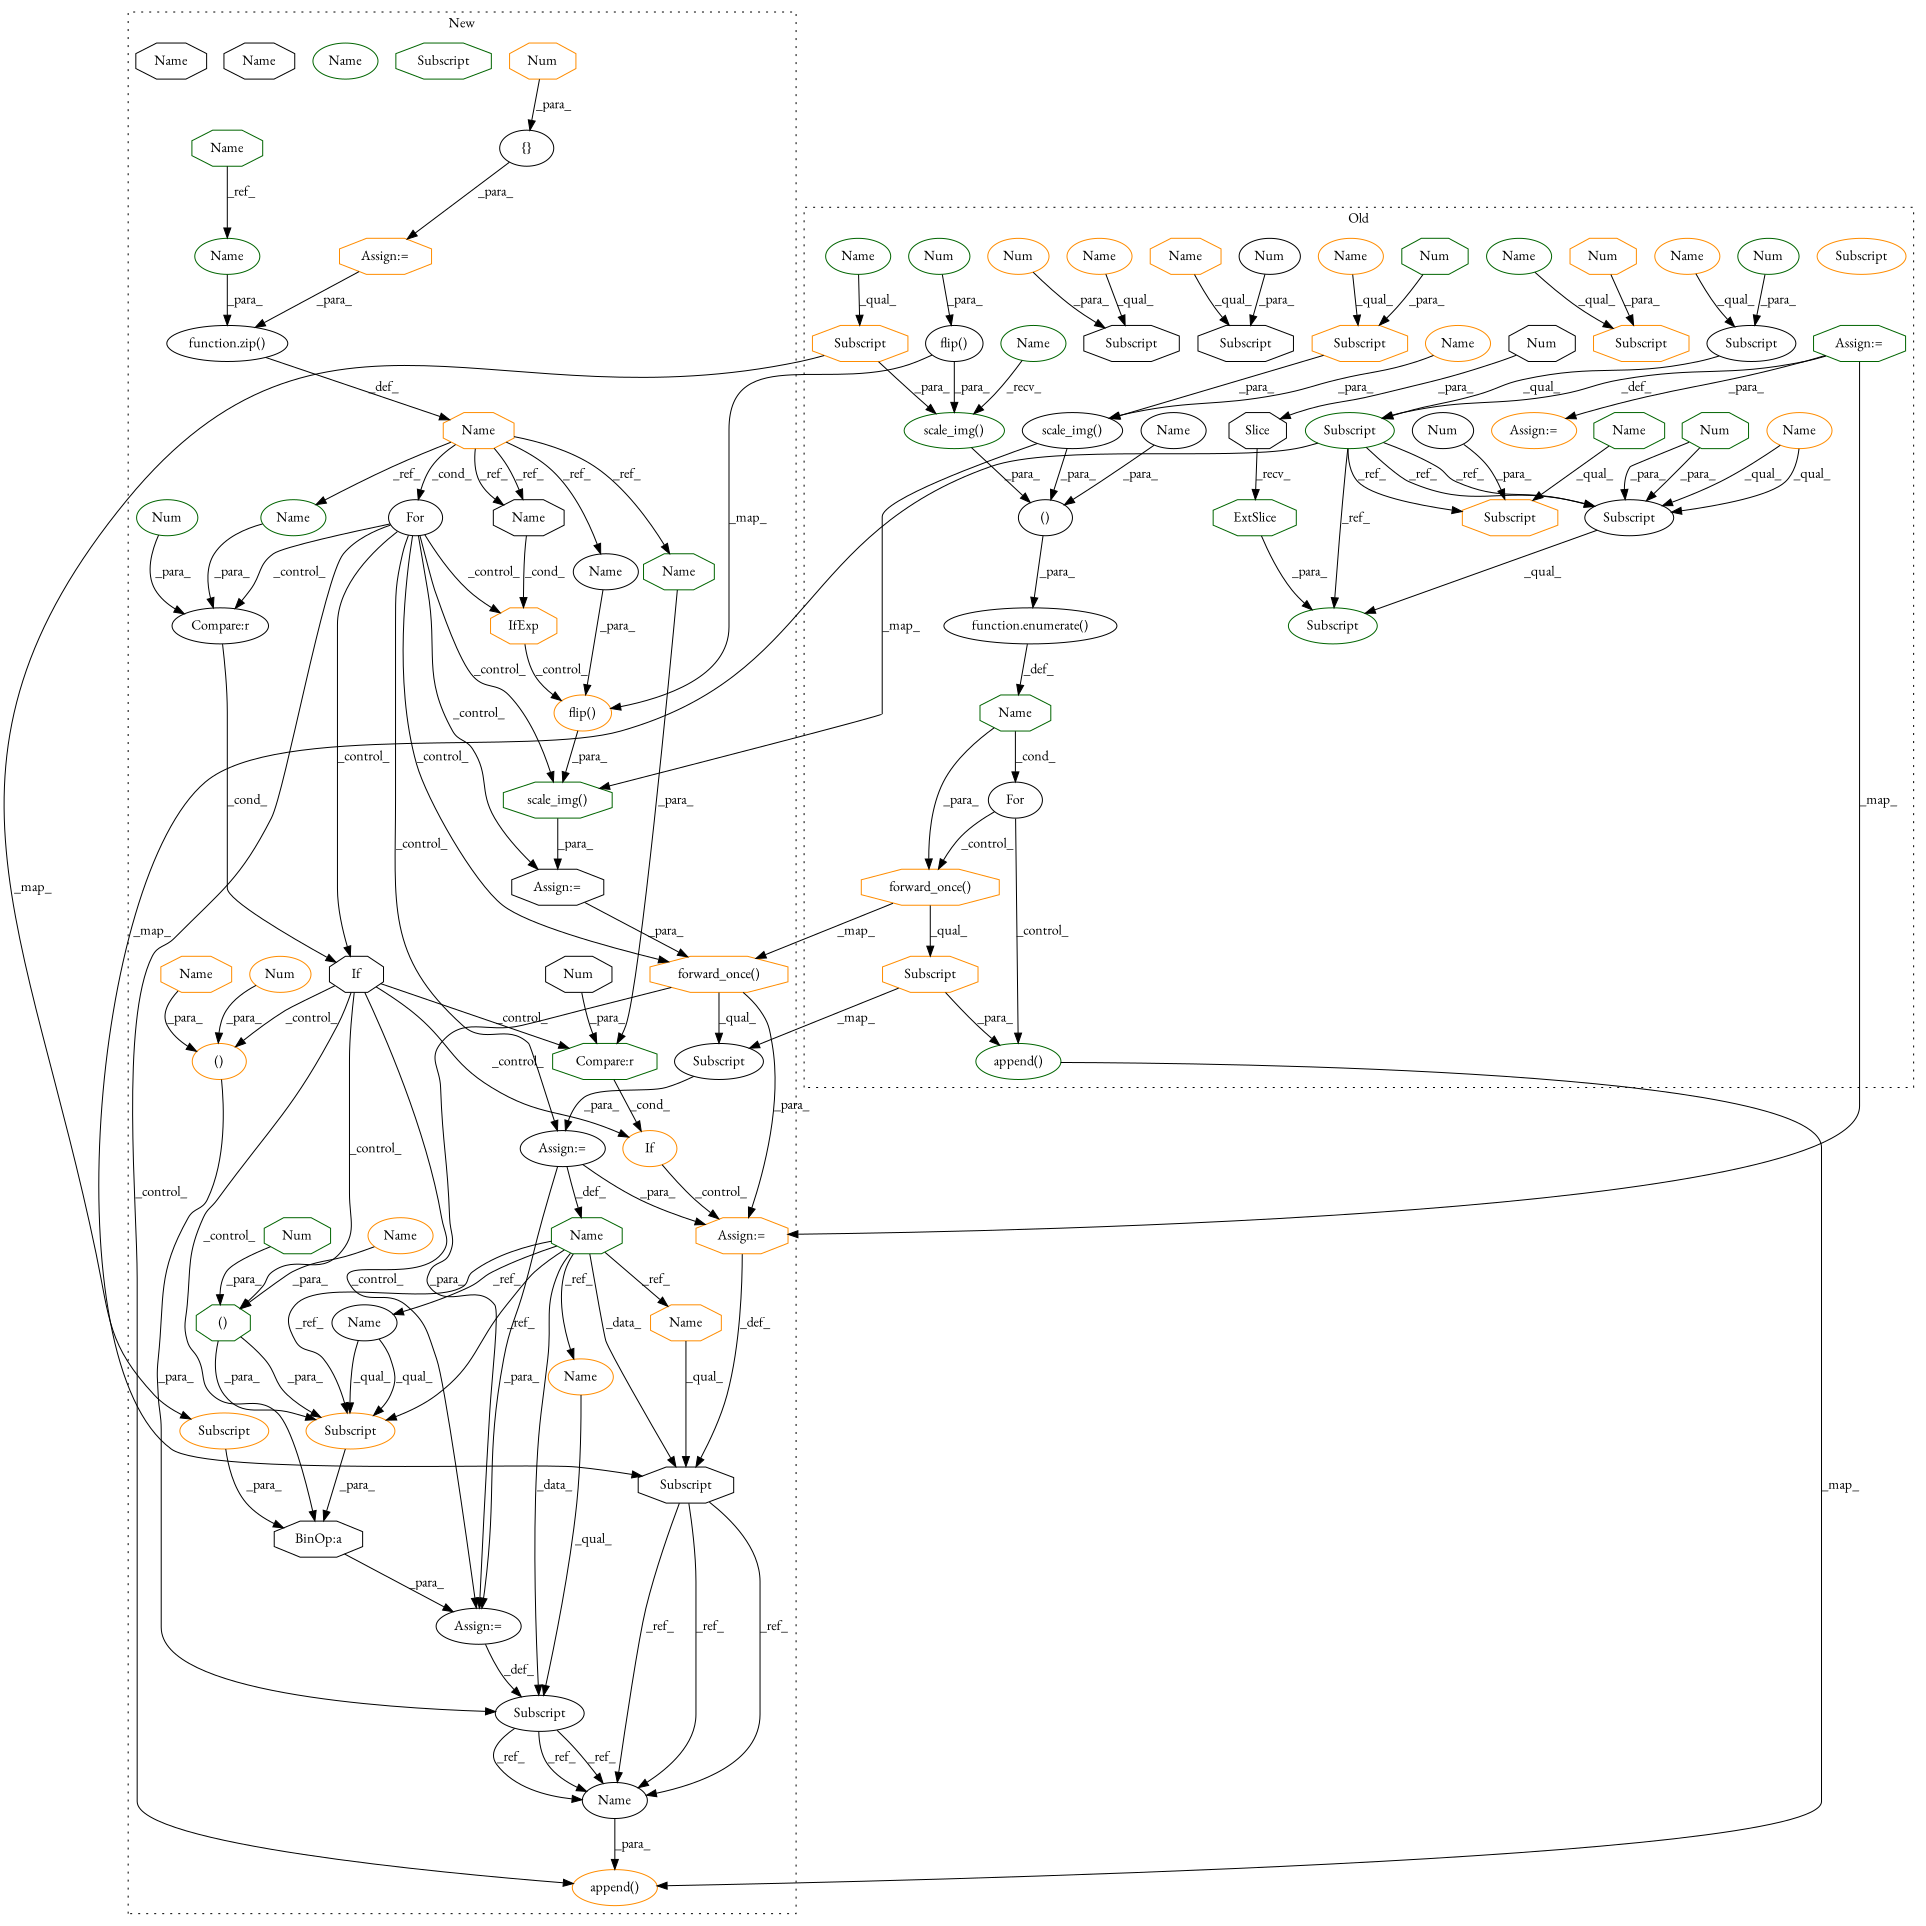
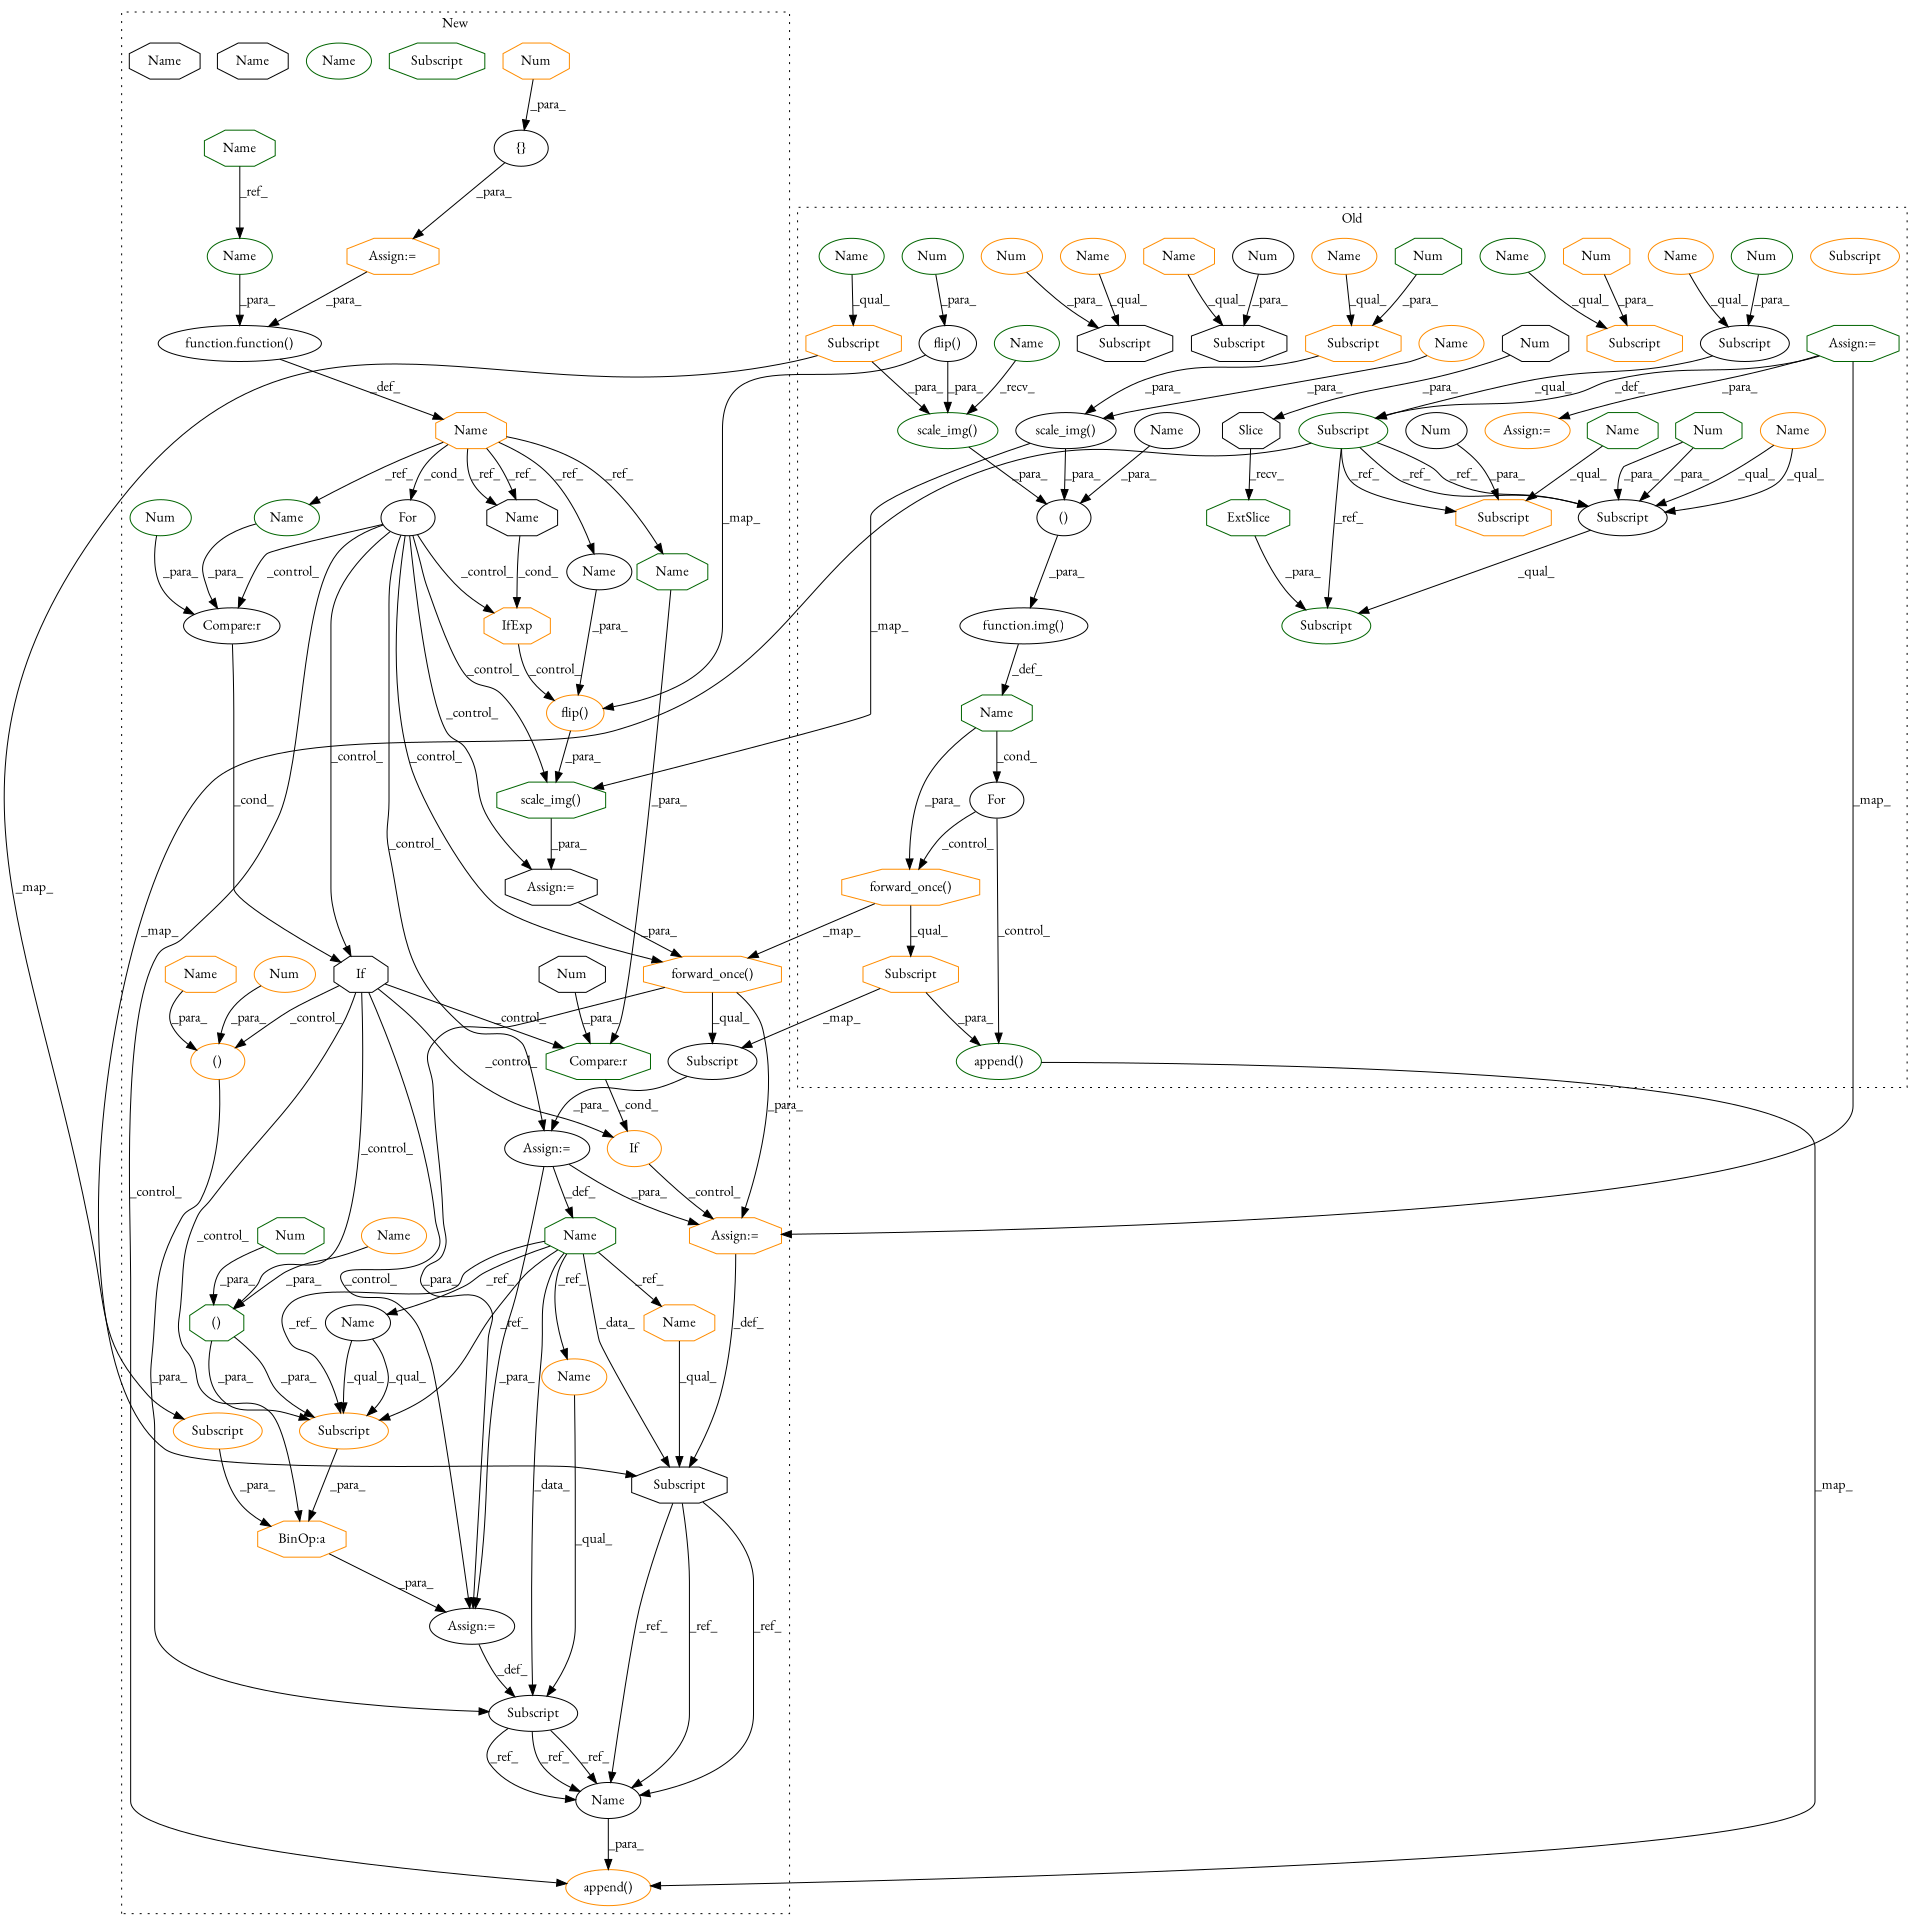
(227, 343) -> (240, 343)
(1030, 626) -> (1024, 626)
(318, 1539) -> (302, 1539)
